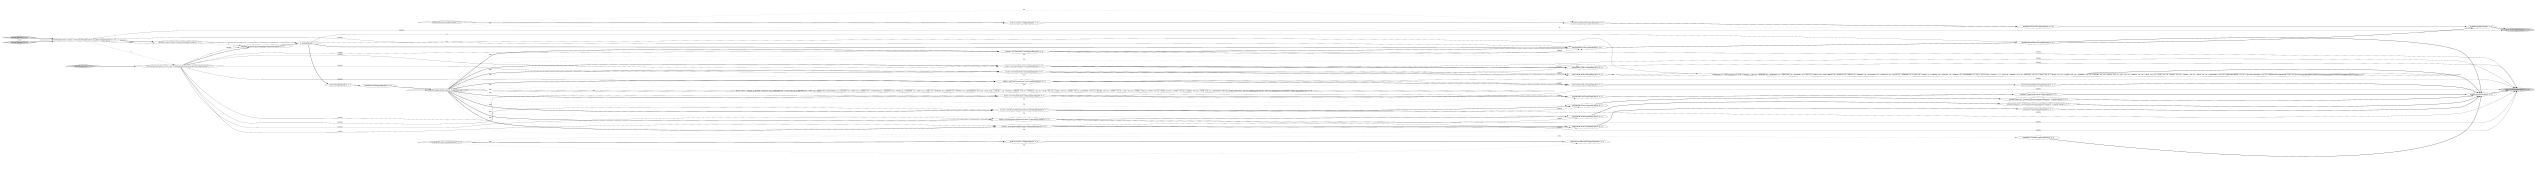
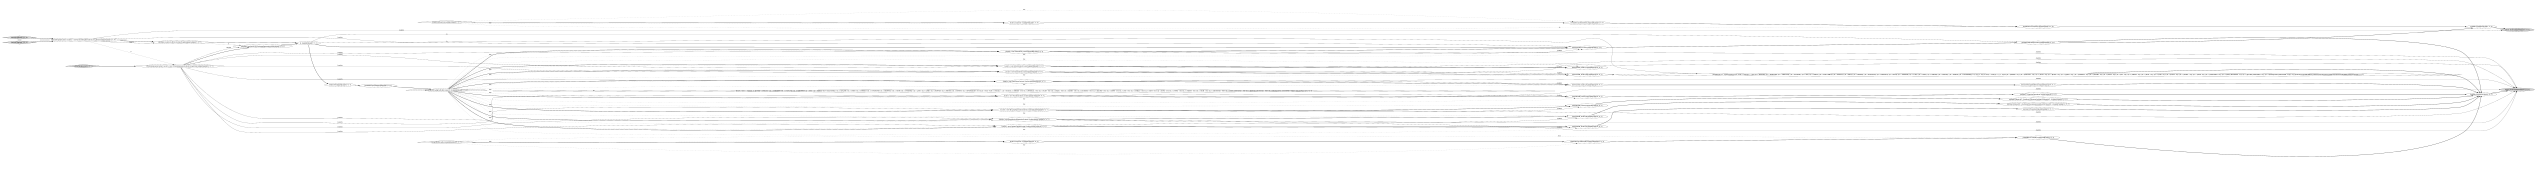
none -> (1813, 140)
